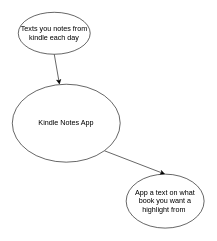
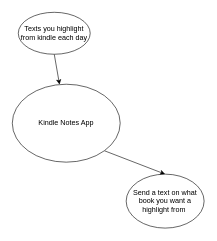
(54, 33) -> (54, 33)
(165, 201) -> (165, 201)
